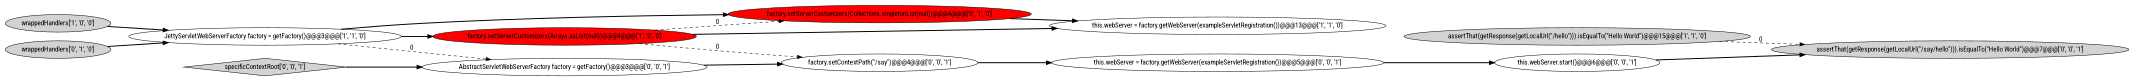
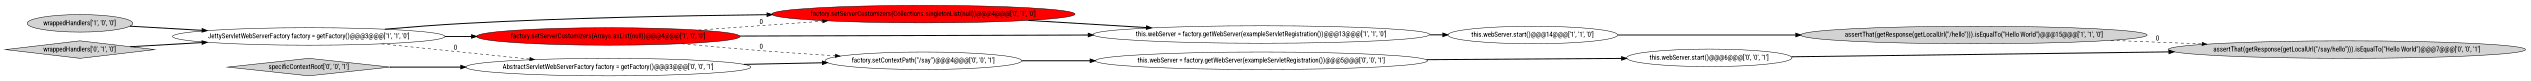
none -> (1533, 35)
(58, 50) -> (80, 50)
